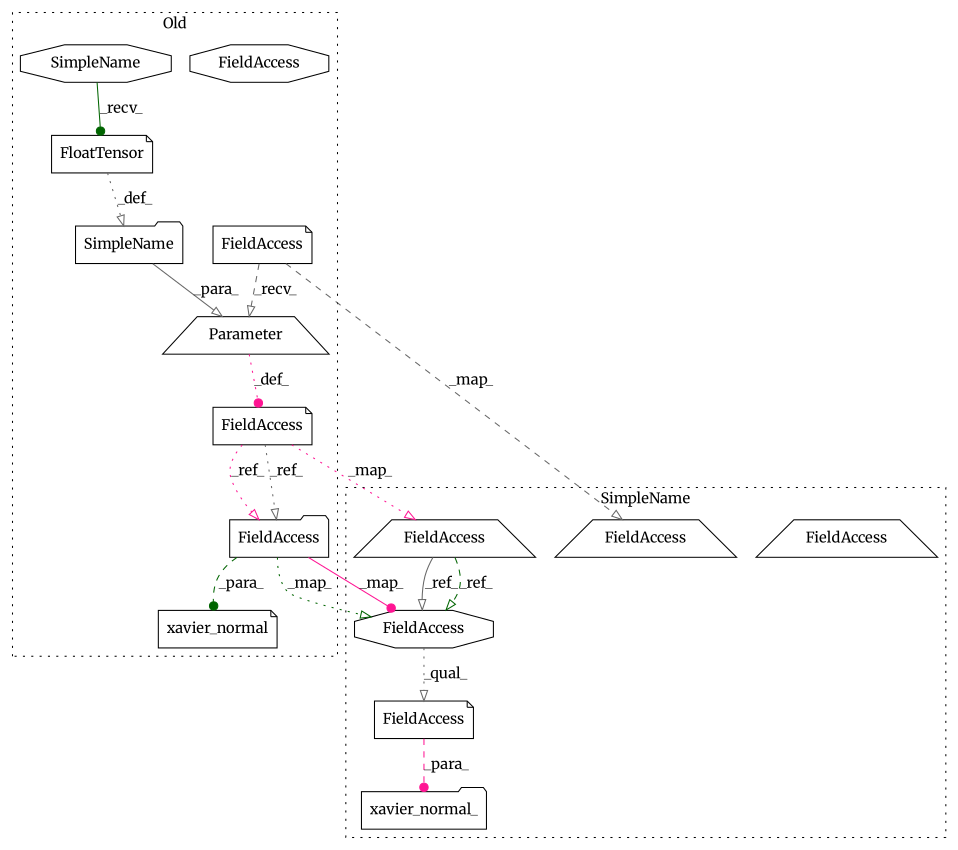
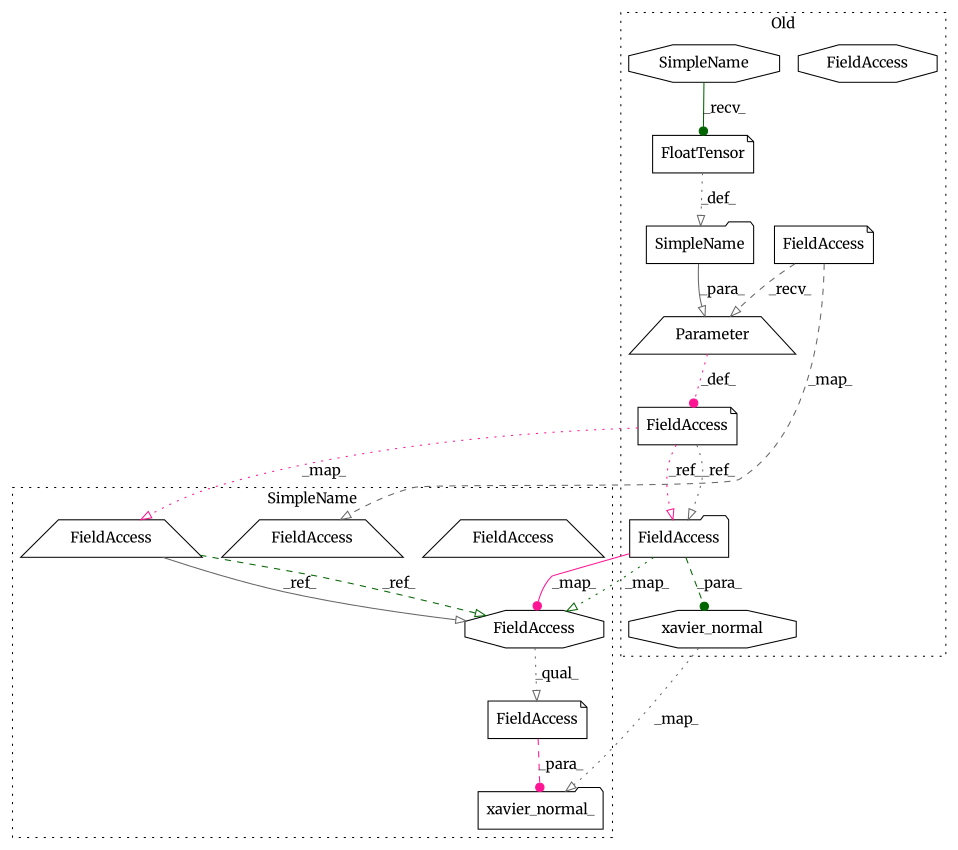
(218, 629) -> (712, 629)
none -> (639, 719)
